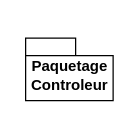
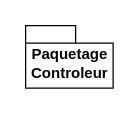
(69, 69) -> (69, 57)
